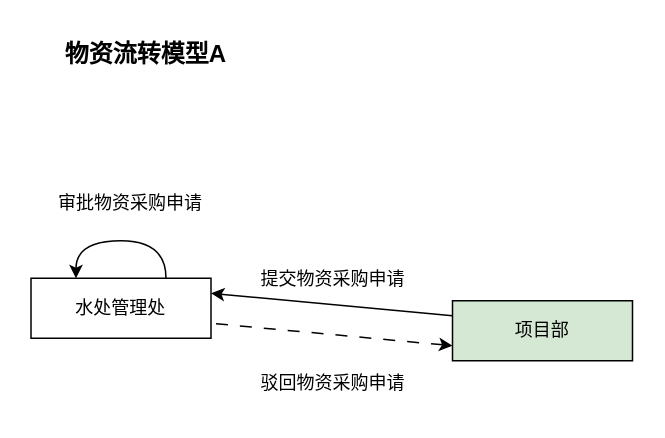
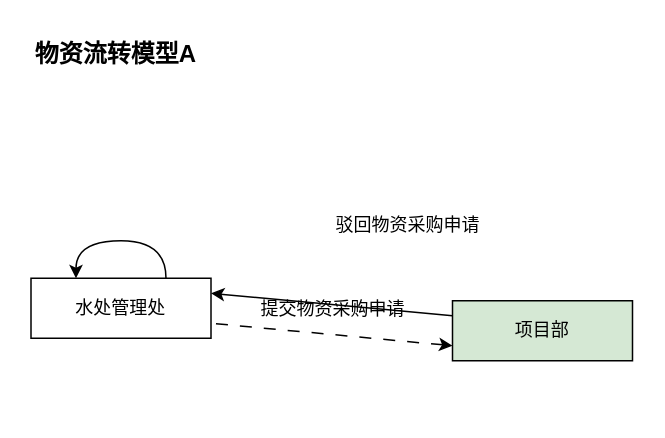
(159, 53) -> (129, 53)
(129, 203) -> none
(332, 280) -> (332, 310)
(332, 383) -> (407, 226)
